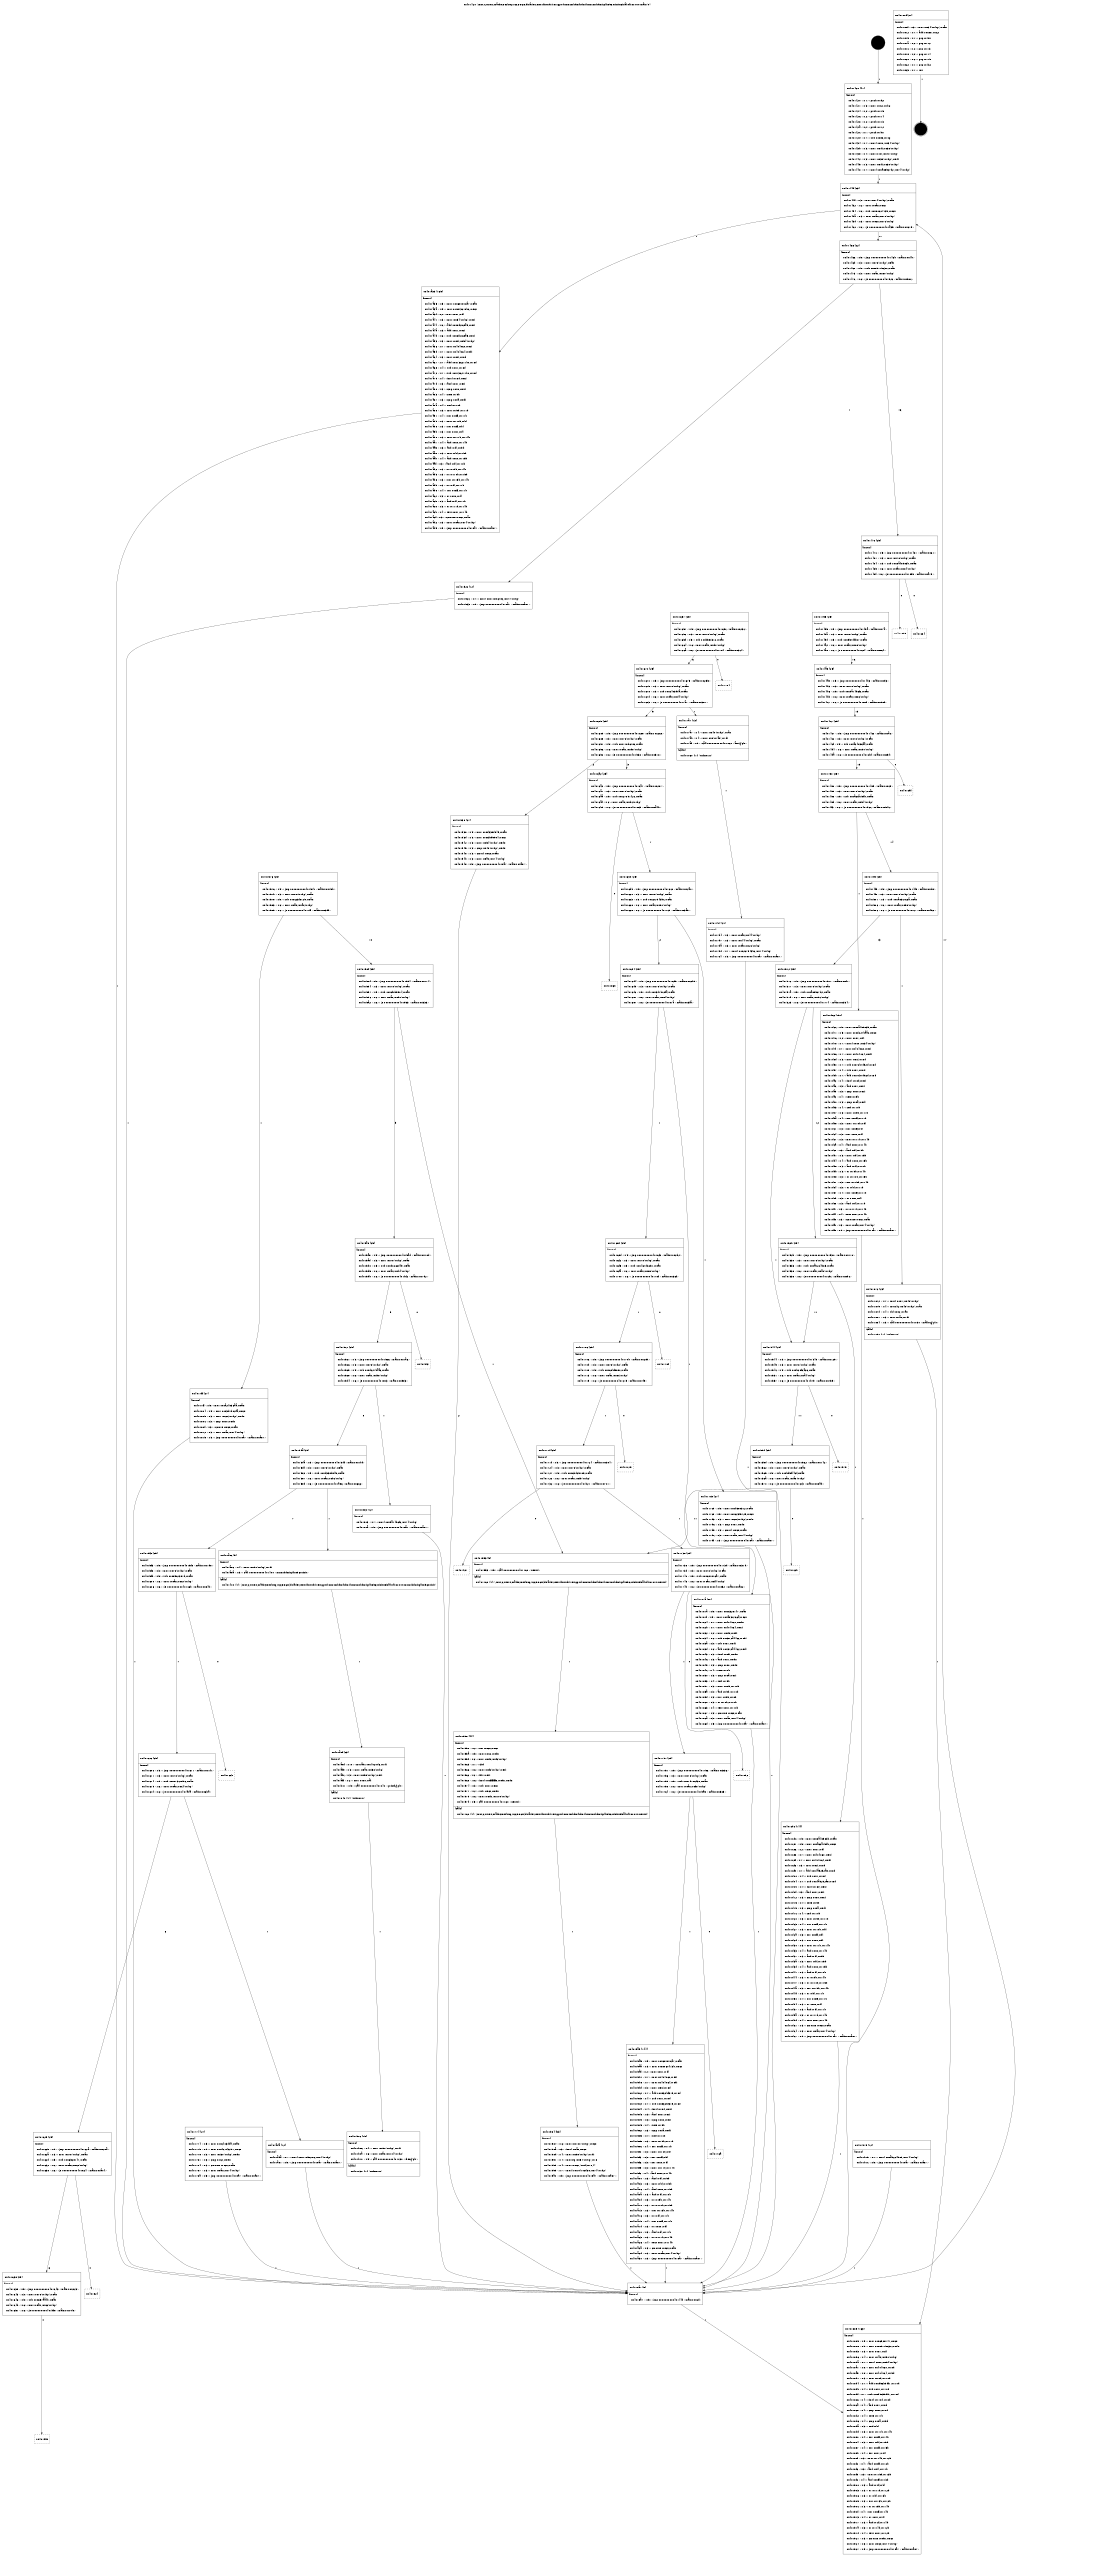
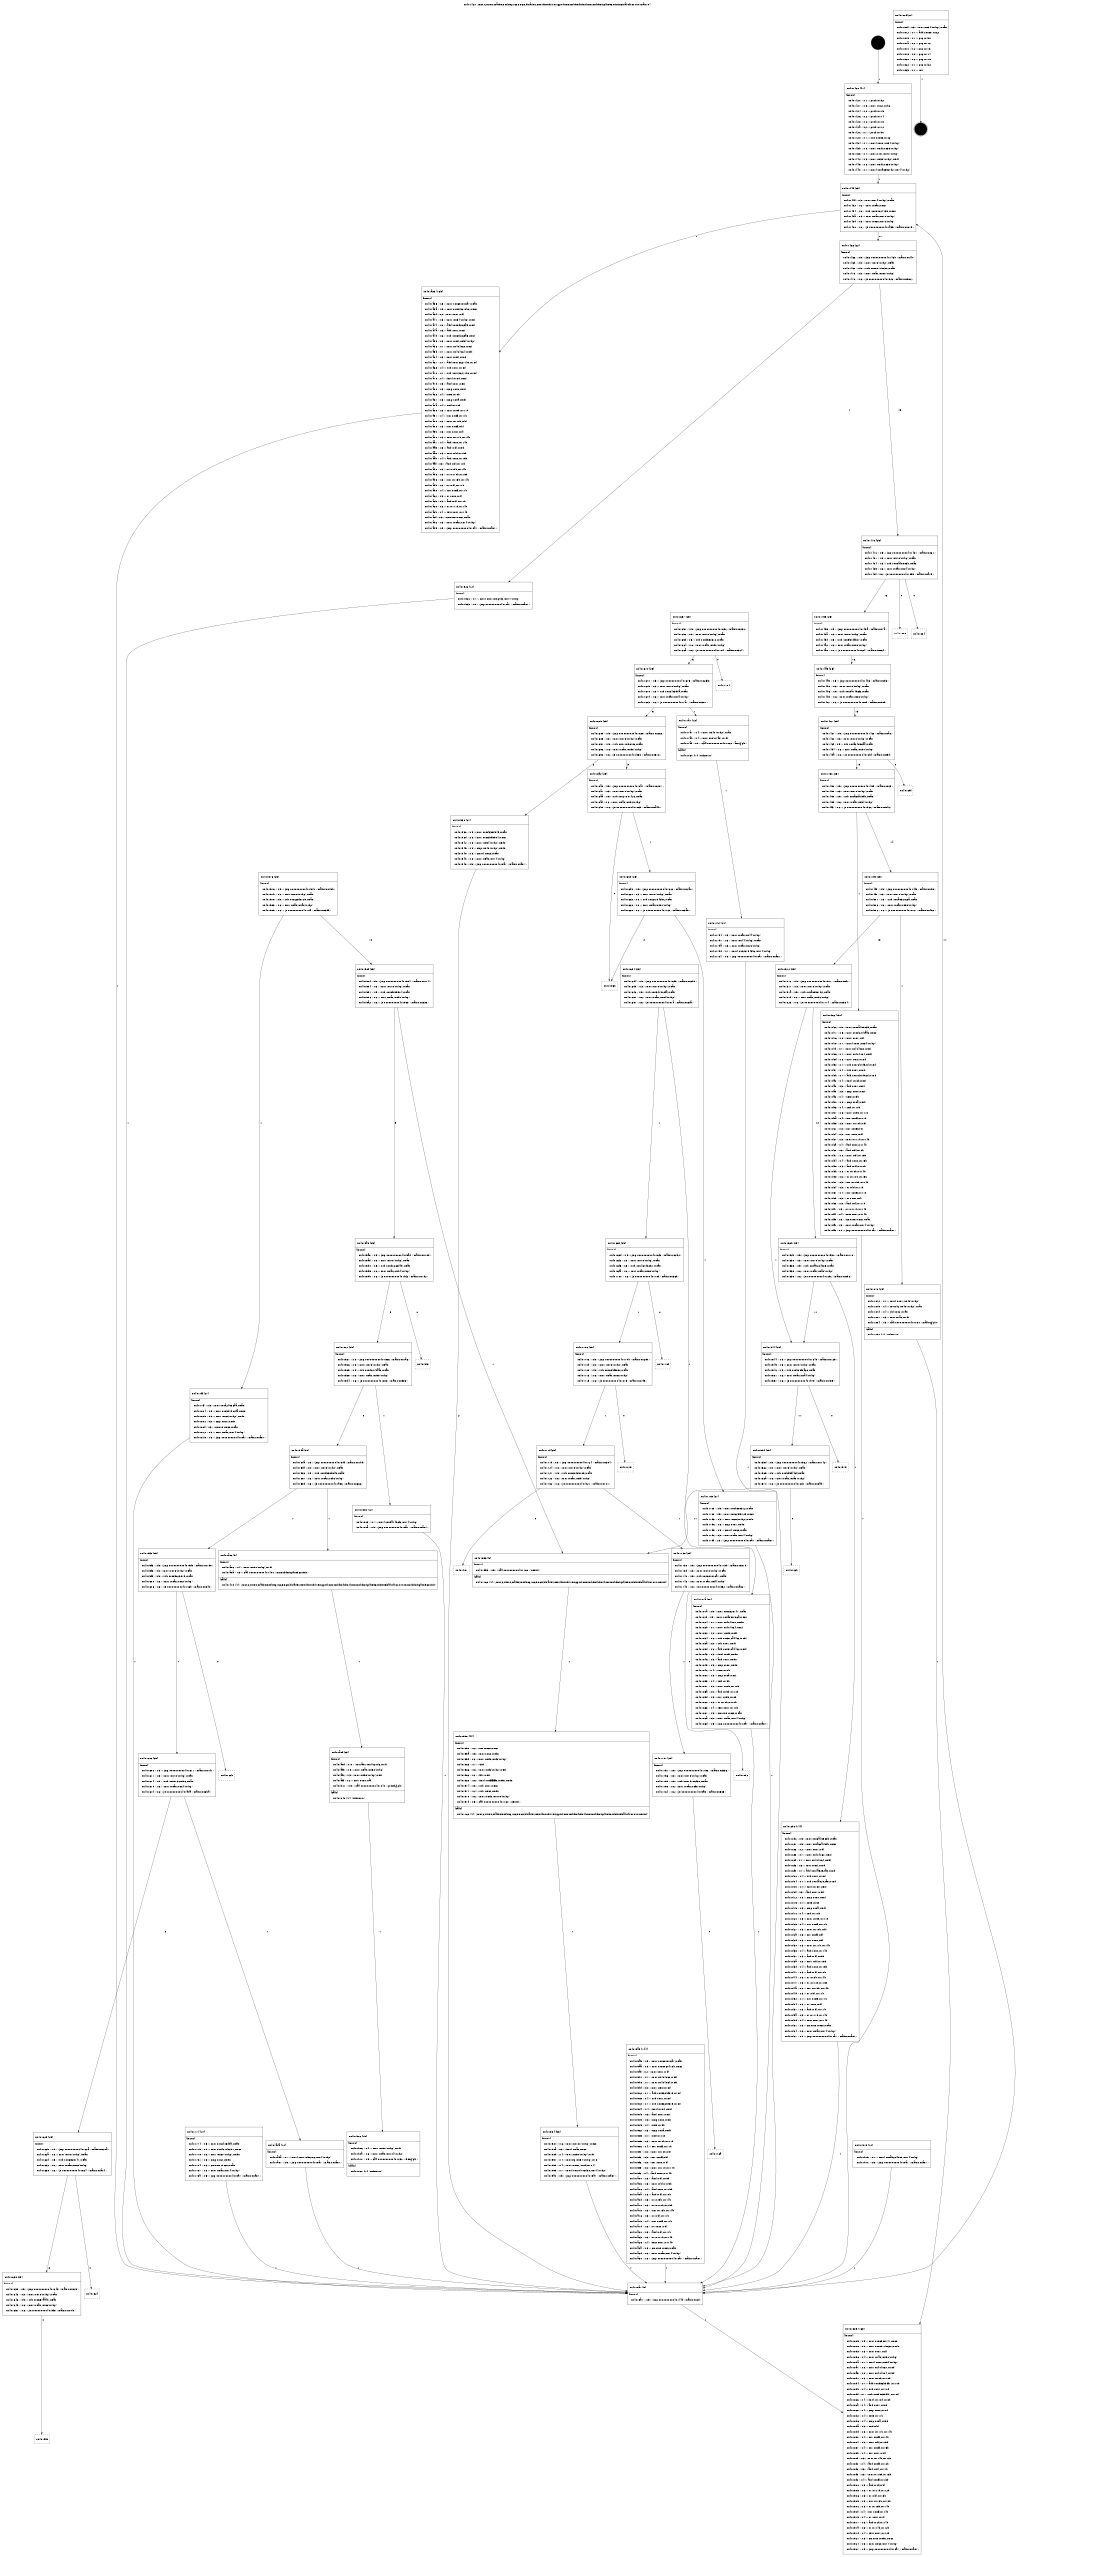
none -> (875, 595)
(658, 939) -> (628, 947)
(682, 1920) -> none
